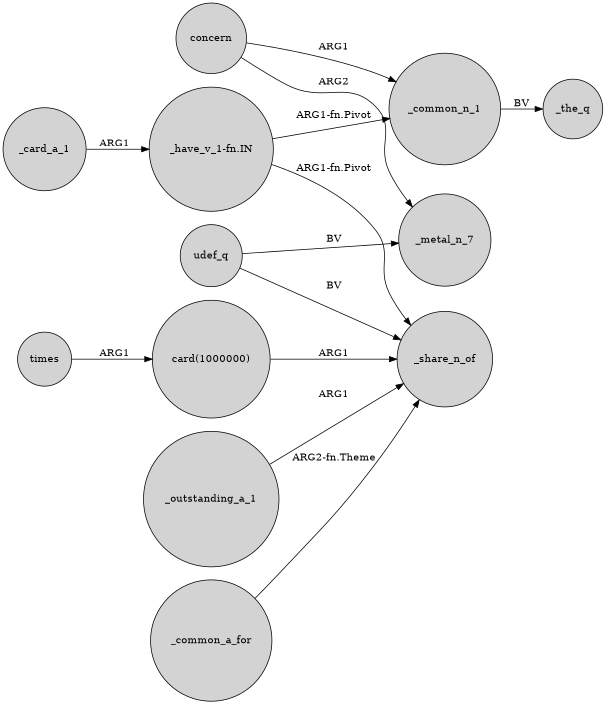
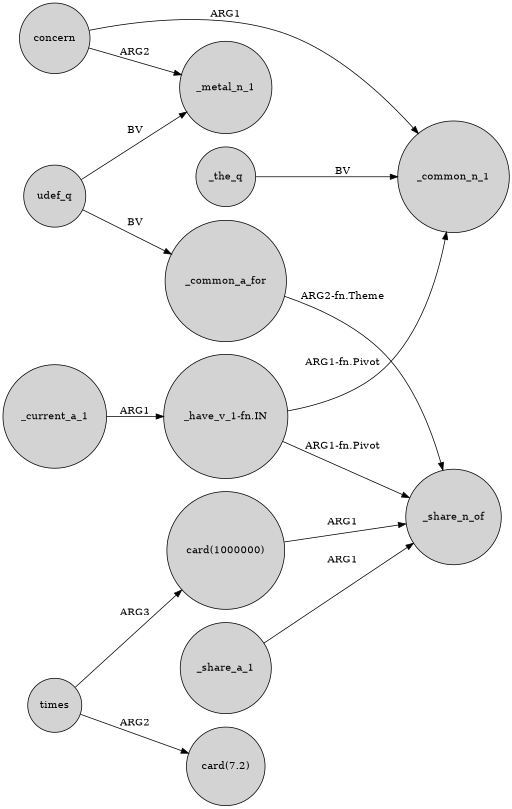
(518, 109) -> (323, 177)
(45, 149) -> (55, 416)
(445, 240) -> (226, 87)
(317, 302) -> (124, 230)
(115, 354) -> (135, 613)
(211, 499) -> (226, 668)
none -> (226, 766)
